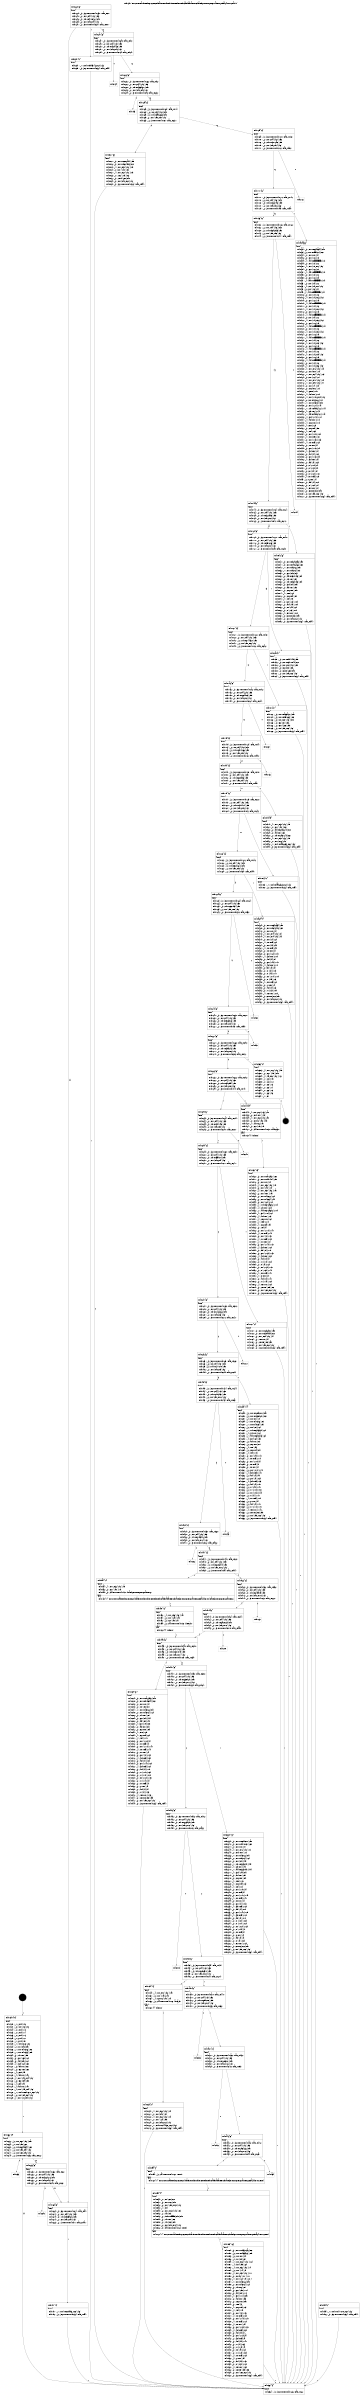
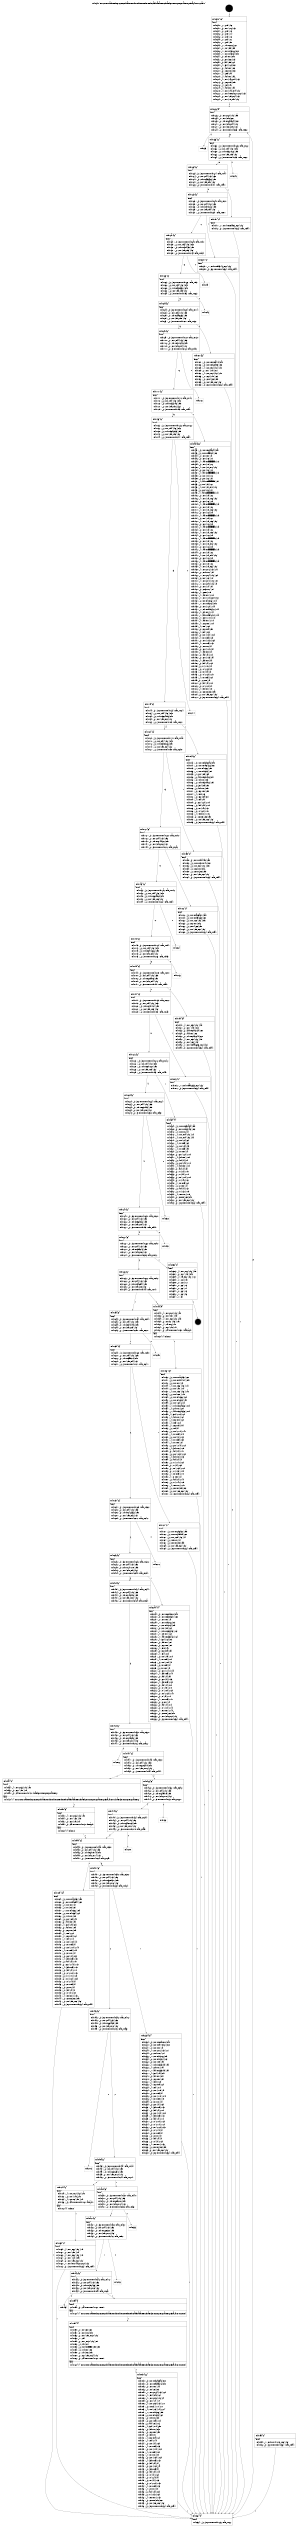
(69, 1114) -> (207, 190)
(226, 1534) -> none
